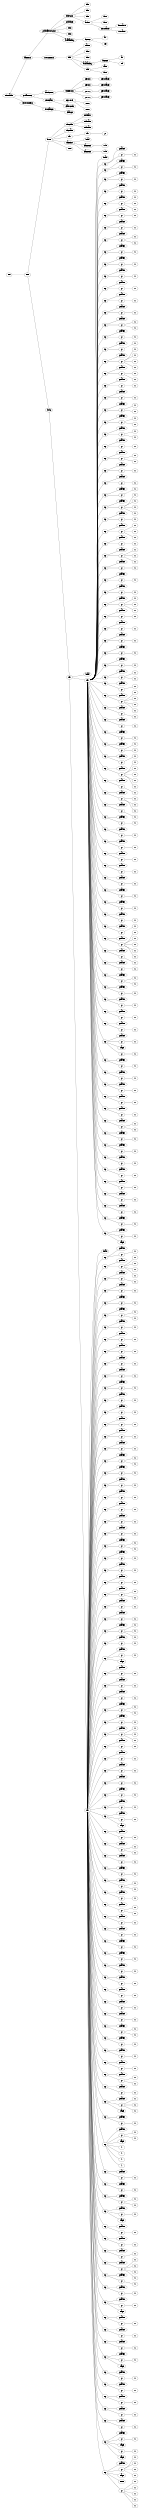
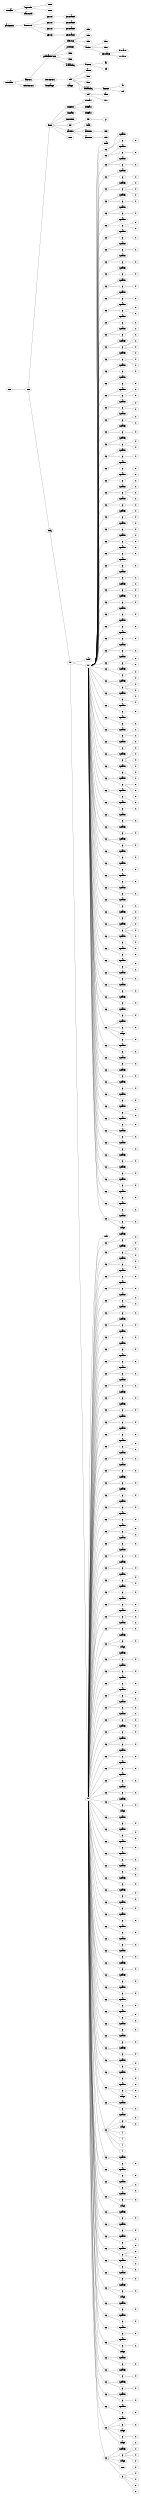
(27, 96) -> none
none -> (70, 119)
